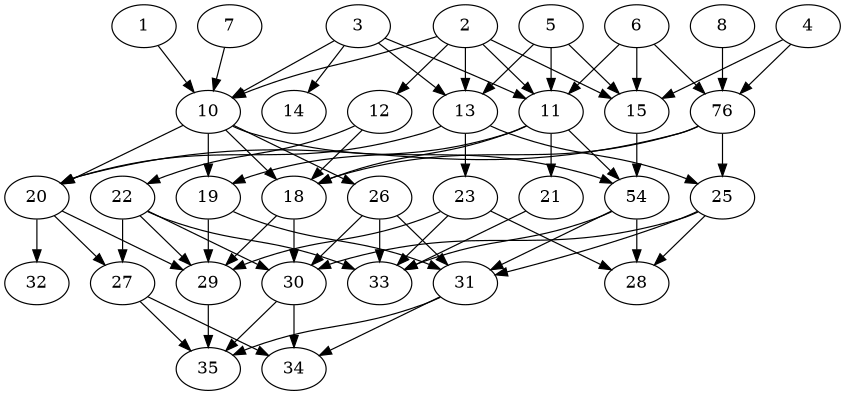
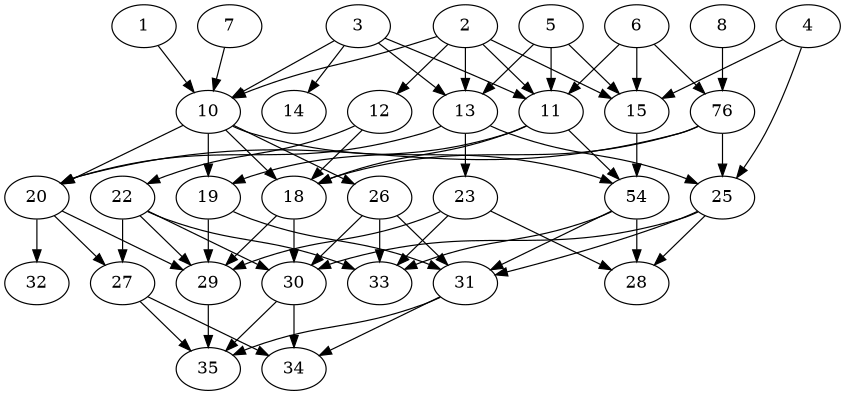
(770, 65) -> (777, 110)
(551, 198) -> none
